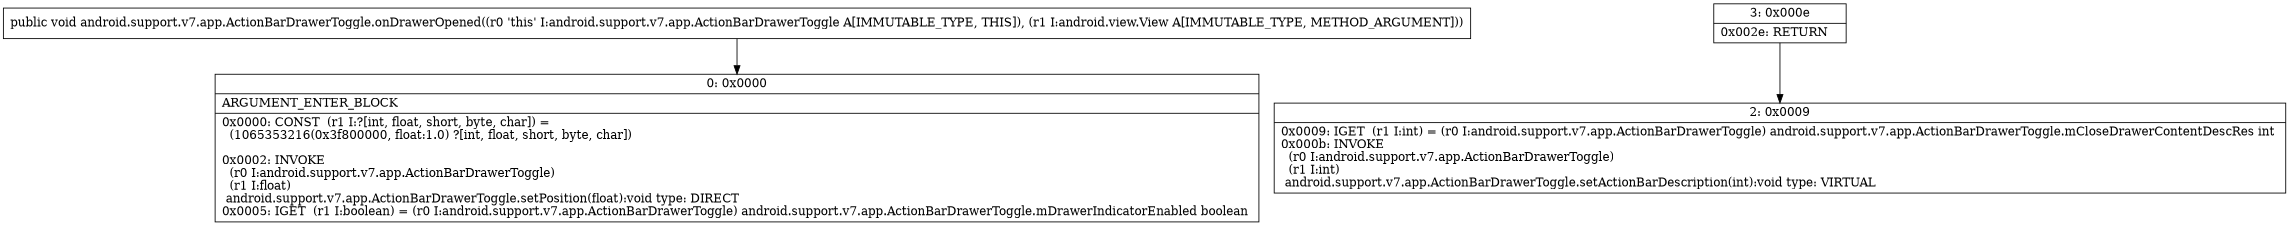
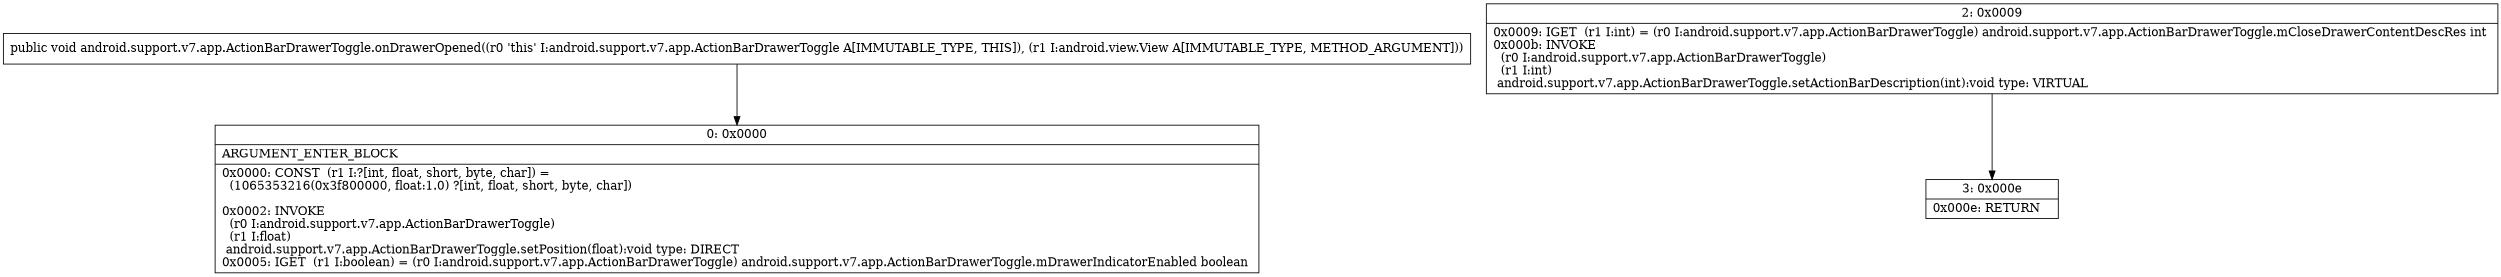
(1780, 33) -> (1992, 208)
(1780, 69) -> (1992, 132)
